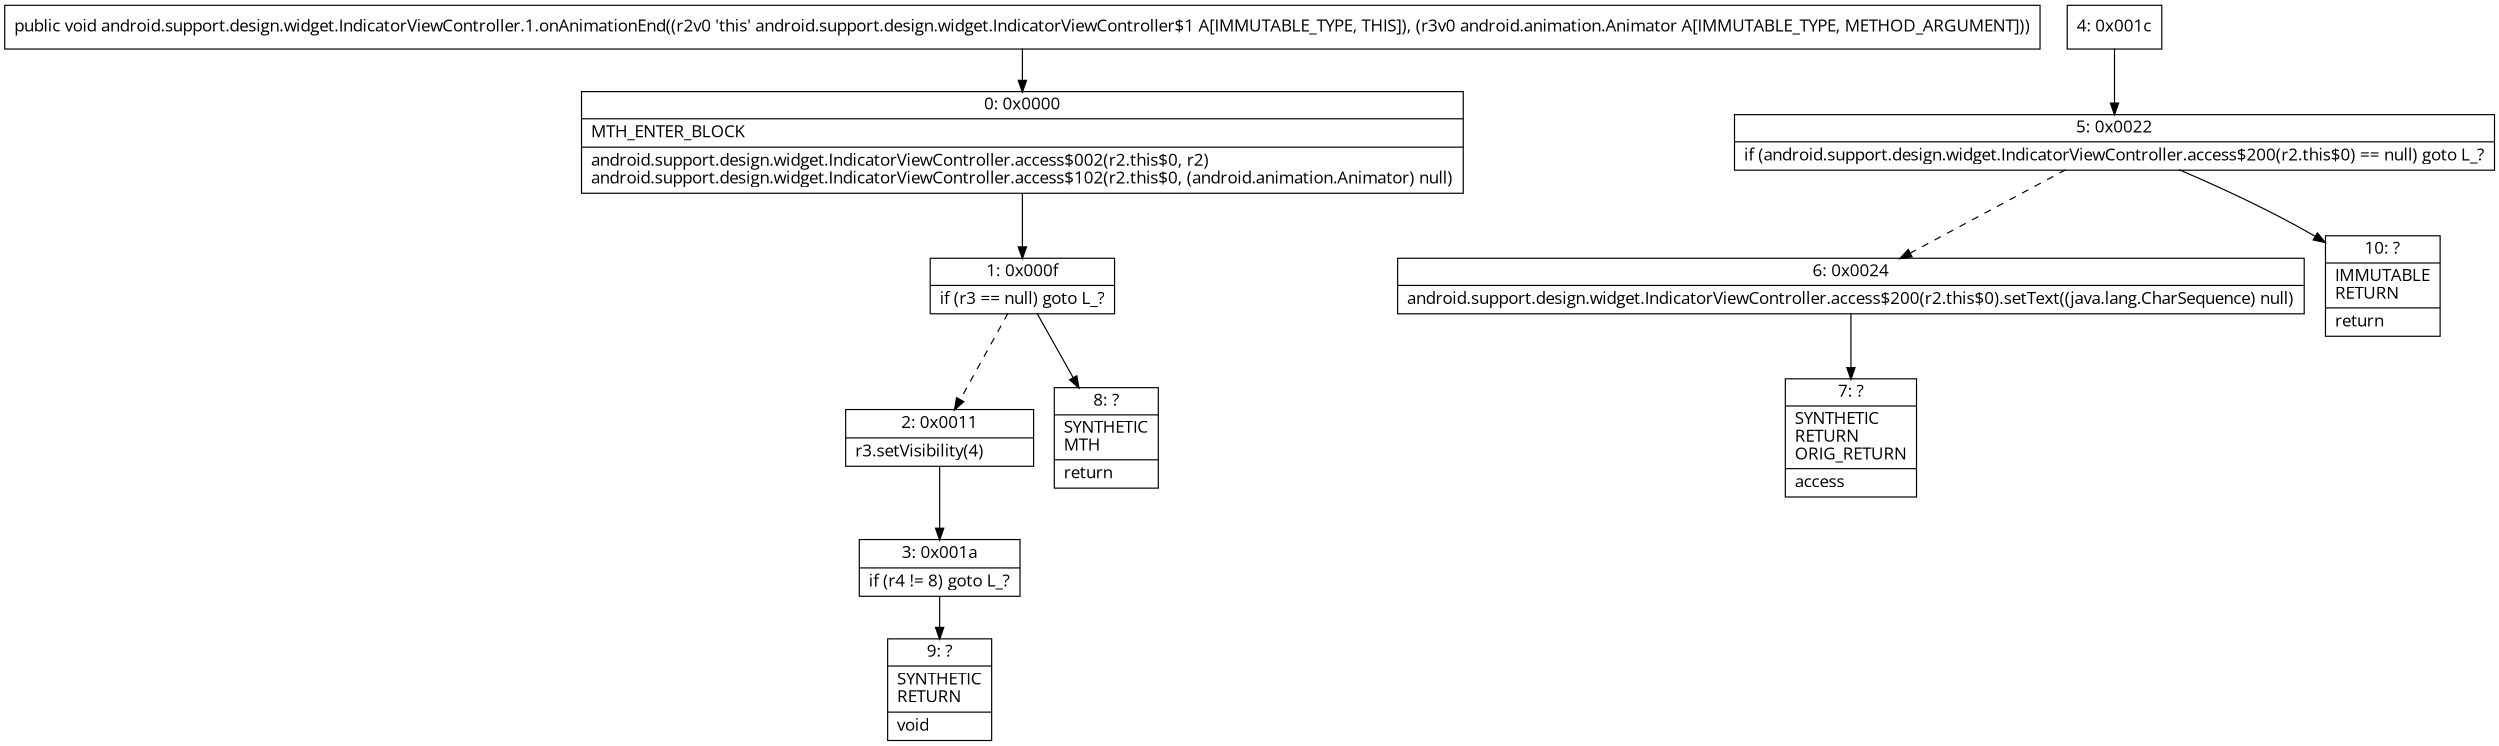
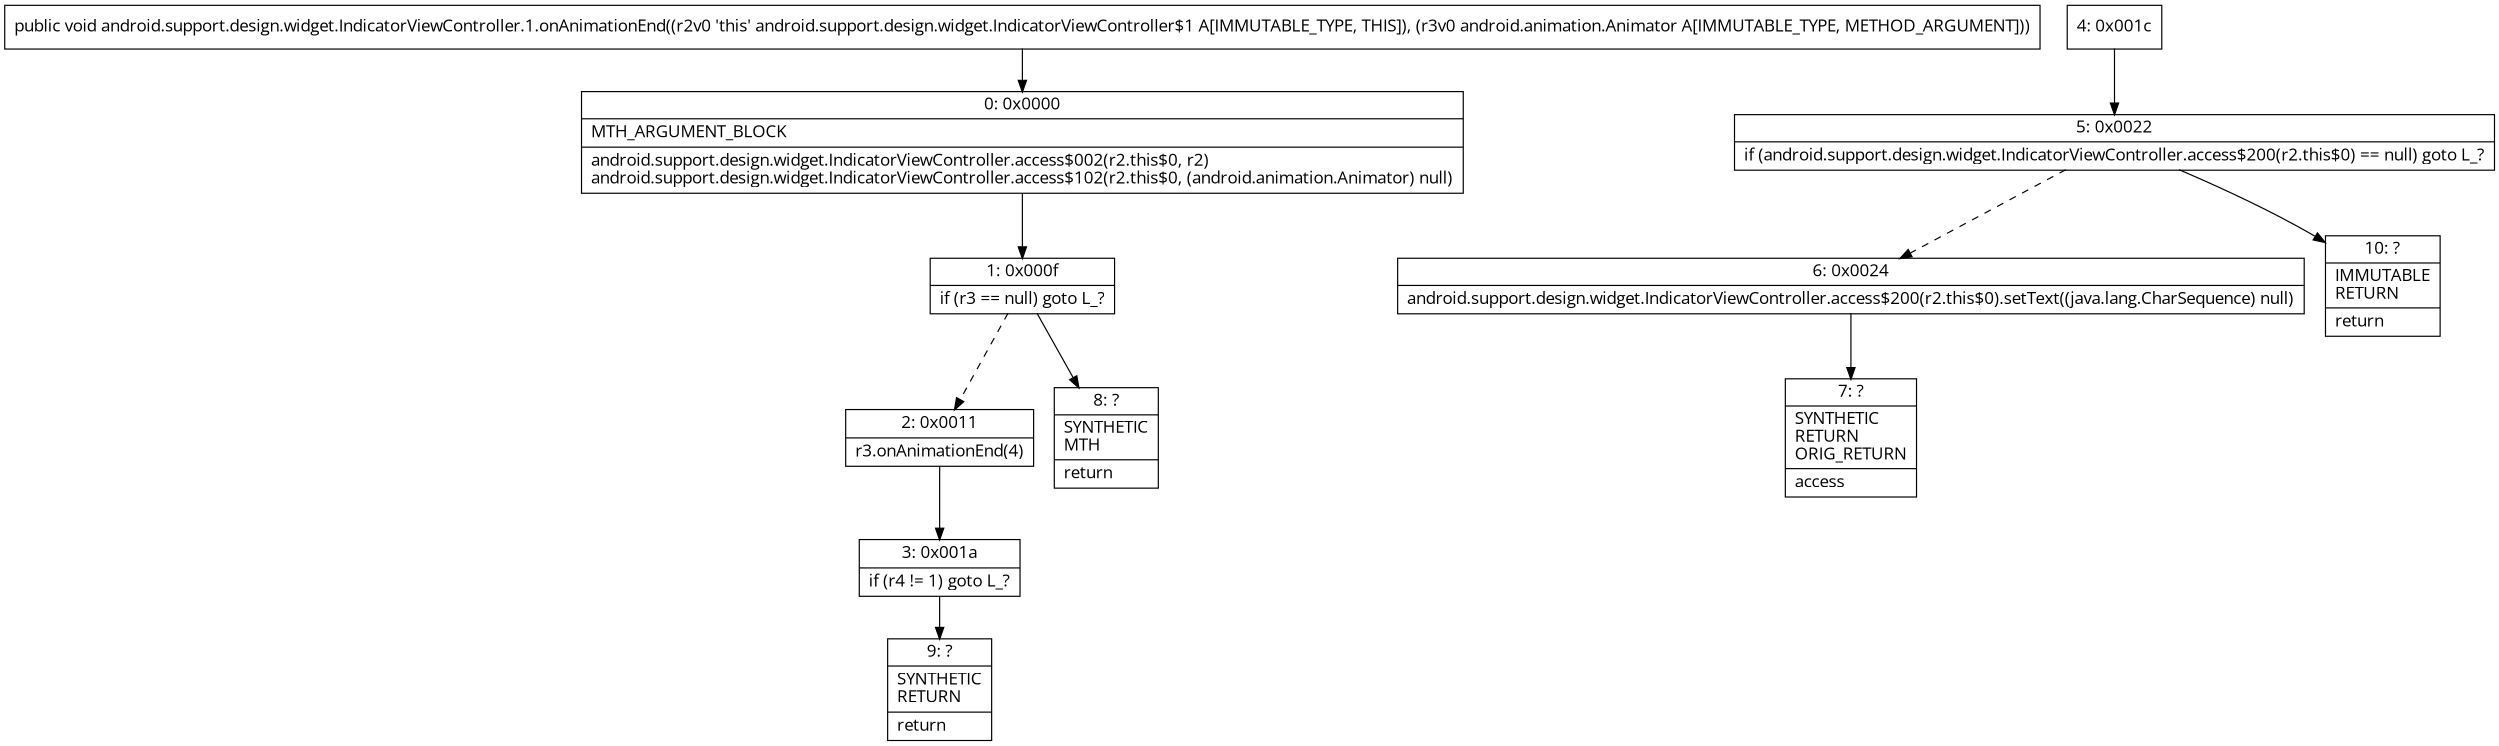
(668, 132) -> (689, 132)
(920, 452) -> (940, 452)
(940, 582) -> (940, 582)
(914, 726) -> (922, 726)
